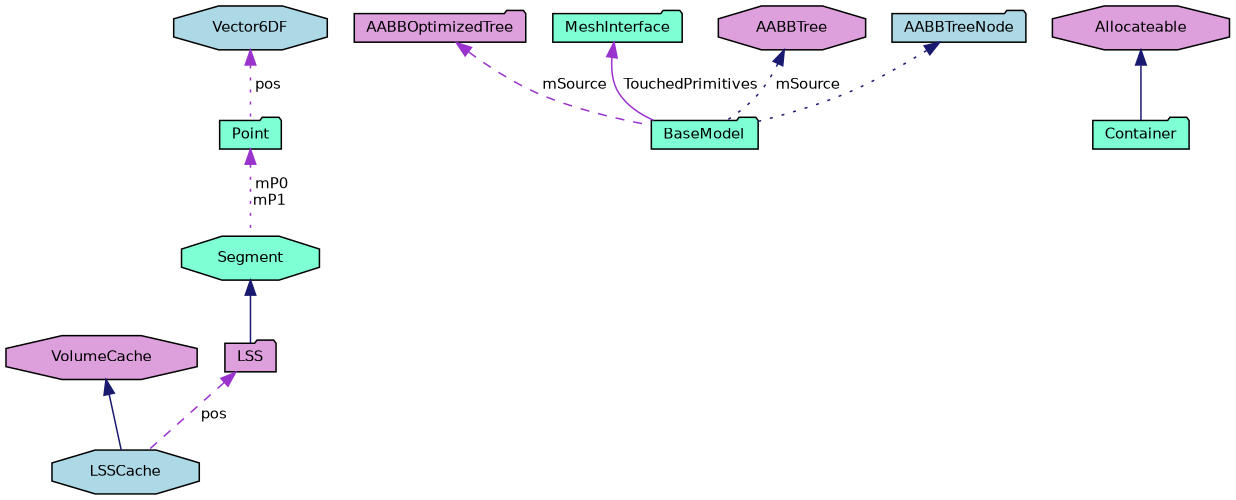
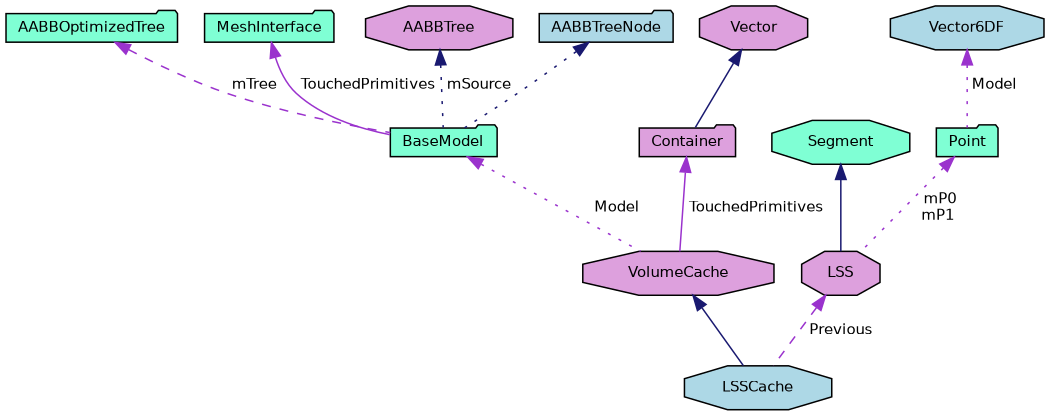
(440, 28) -> (92, 28)
(1141, 28) -> (754, 28)
(266, 85) -> (993, 85)
(572, 85) -> (253, 85)
(1141, 135) -> (687, 142)
(250, 200) -> (902, 210)
none -> (561, 208)
none -> (683, 212)
(250, 358) -> (841, 273)
(212, 415) -> (839, 331)
